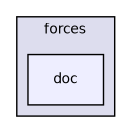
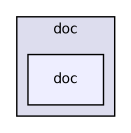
(66, 30) -> (66, 30)
